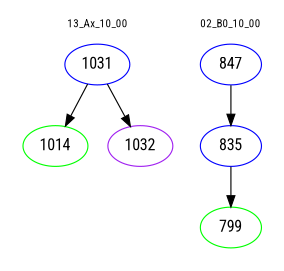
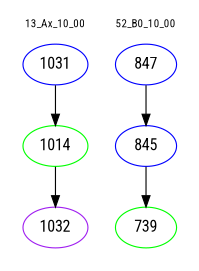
(231, 24) -> (146, 24)
(116, 100) -> (55, 181)
(231, 146) -> (146, 146)
(231, 228) -> (146, 228)
